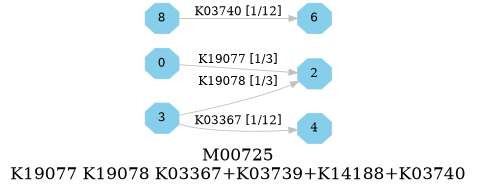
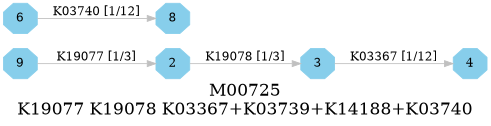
(234, 18) -> (92, 18)
(162, 64) -> (20, 64)
(236, 102) -> (241, 64)
